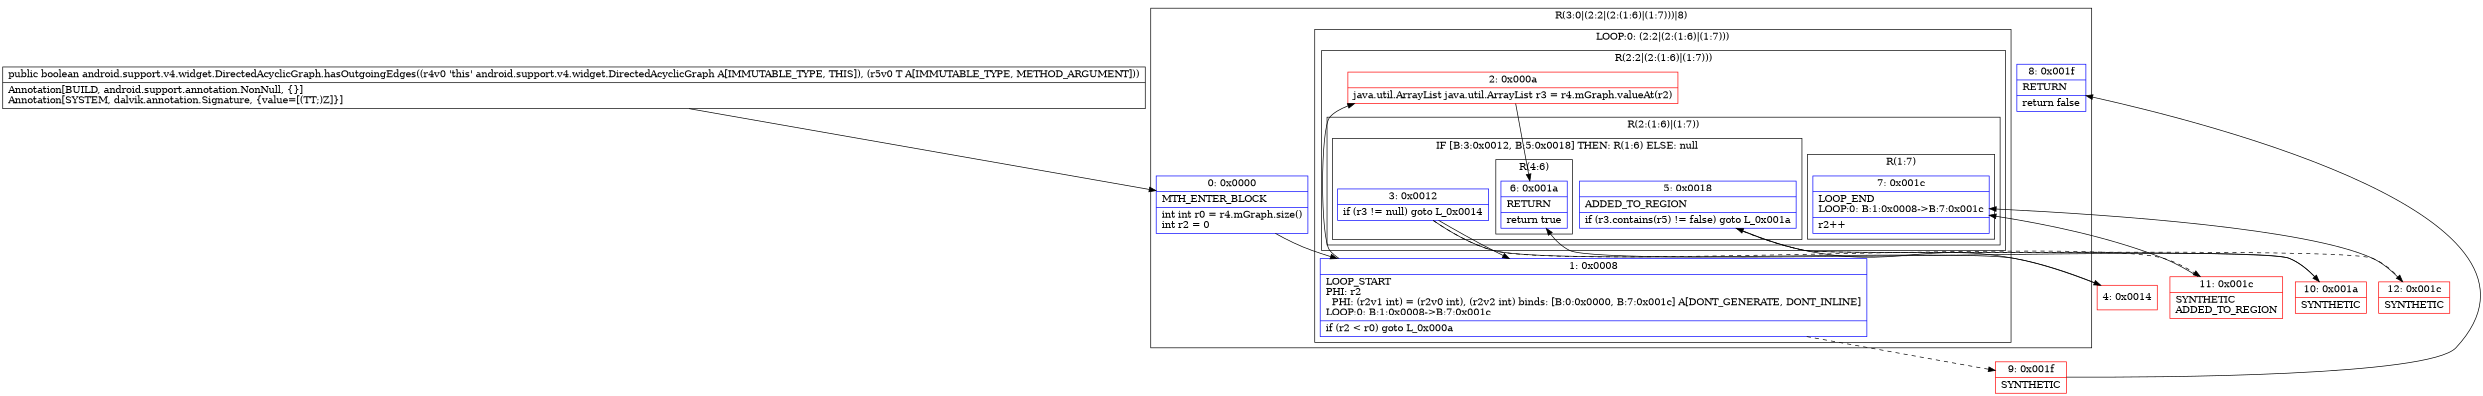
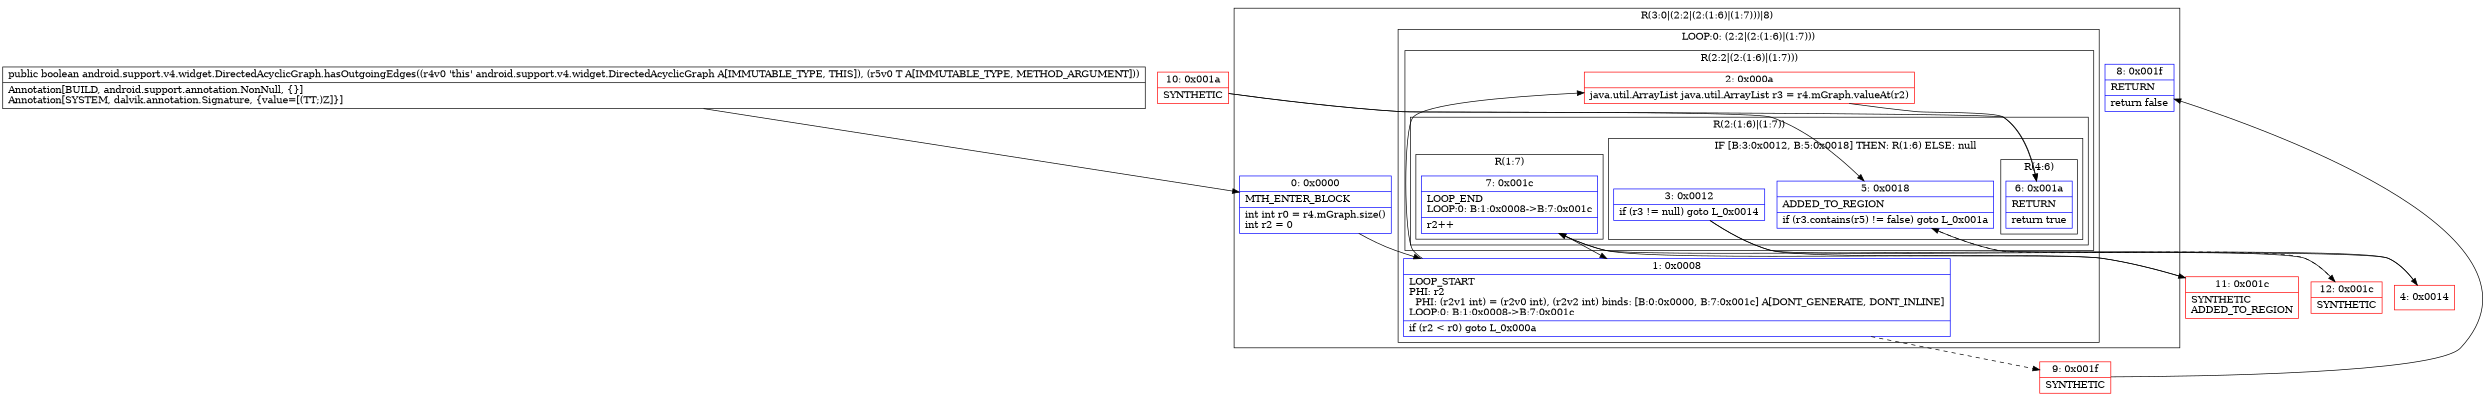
(1471, 238) -> (1581, 244)
(2027, 253) -> (1553, 112)
(1812, 254) -> (1942, 256)
